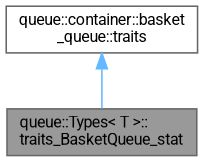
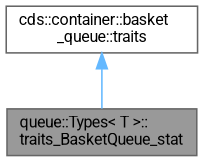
(102, 30) -> (102, 30)
